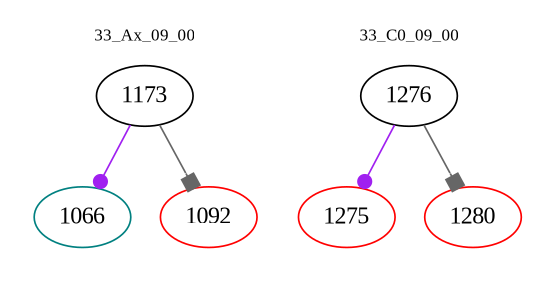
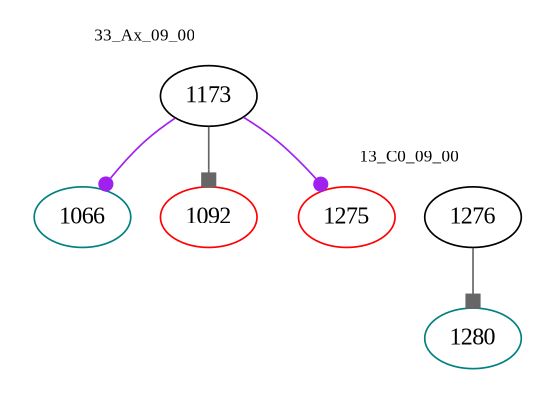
(410, 36) -> (410, 157)
(381, 150) -> (295, 157)
(473, 217) -> (473, 338)
